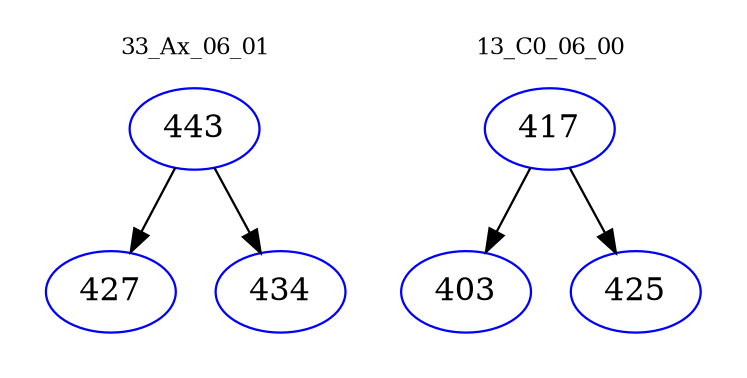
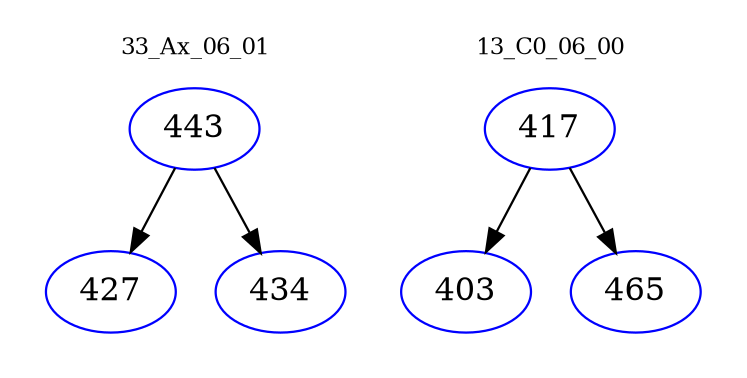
(636, 292) -> (636, 292)
